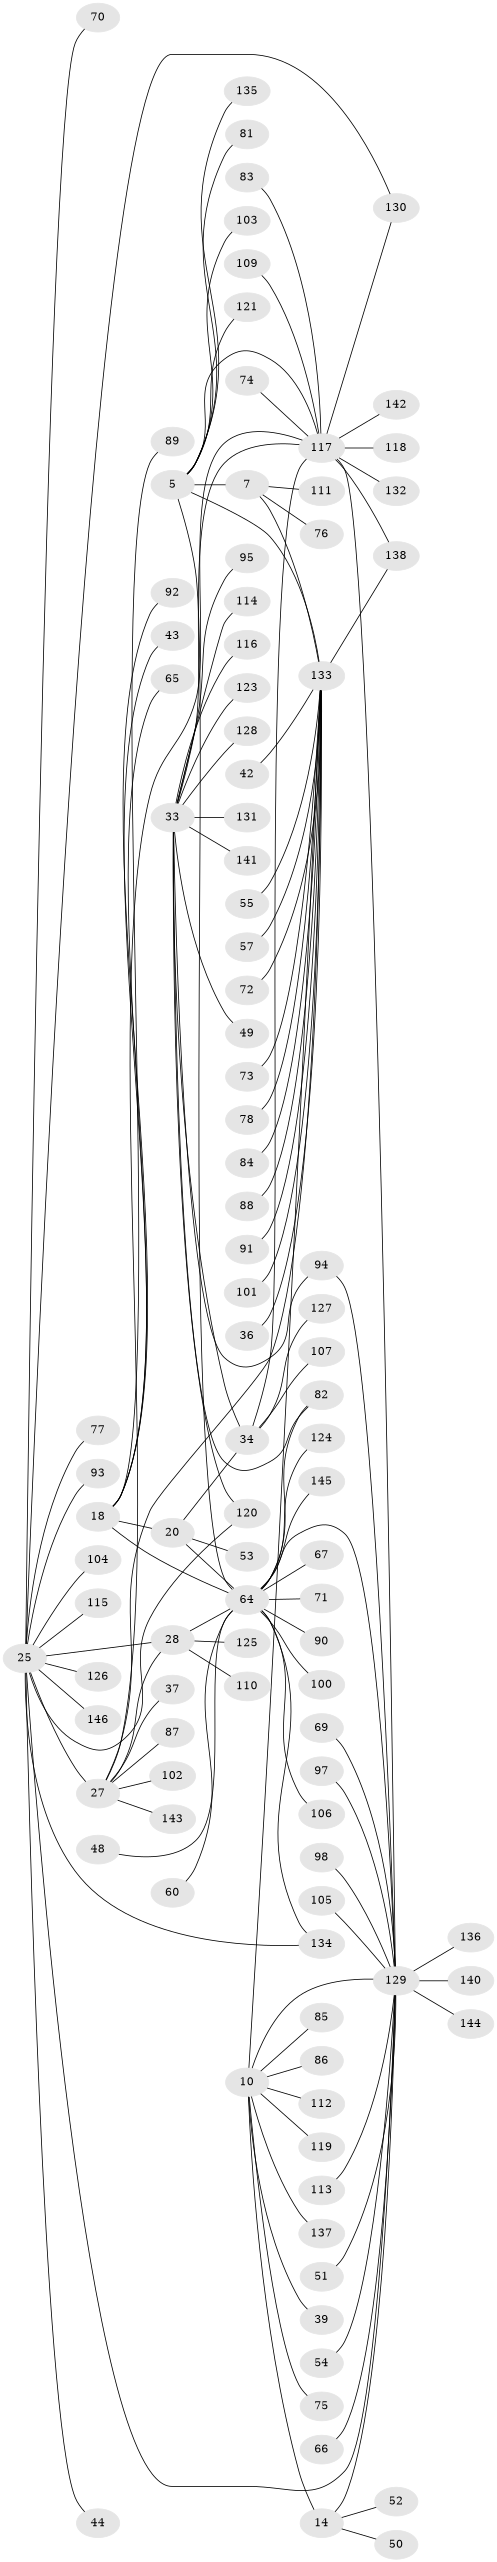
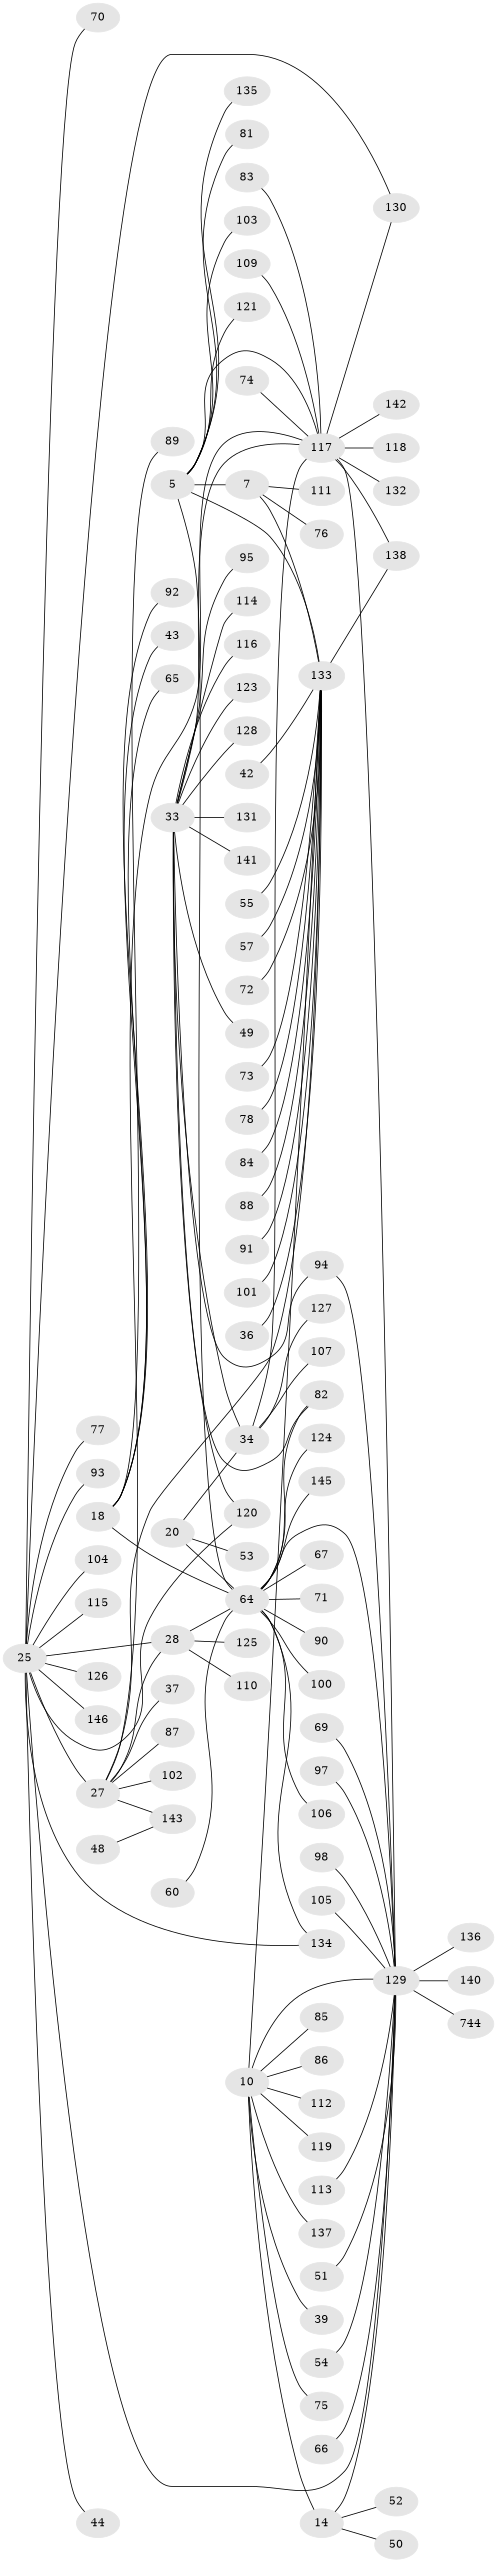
(132, 1524) -> none
(215, 1750) -> (135, 1835)
(471, 2024) -> (471, 2024)
